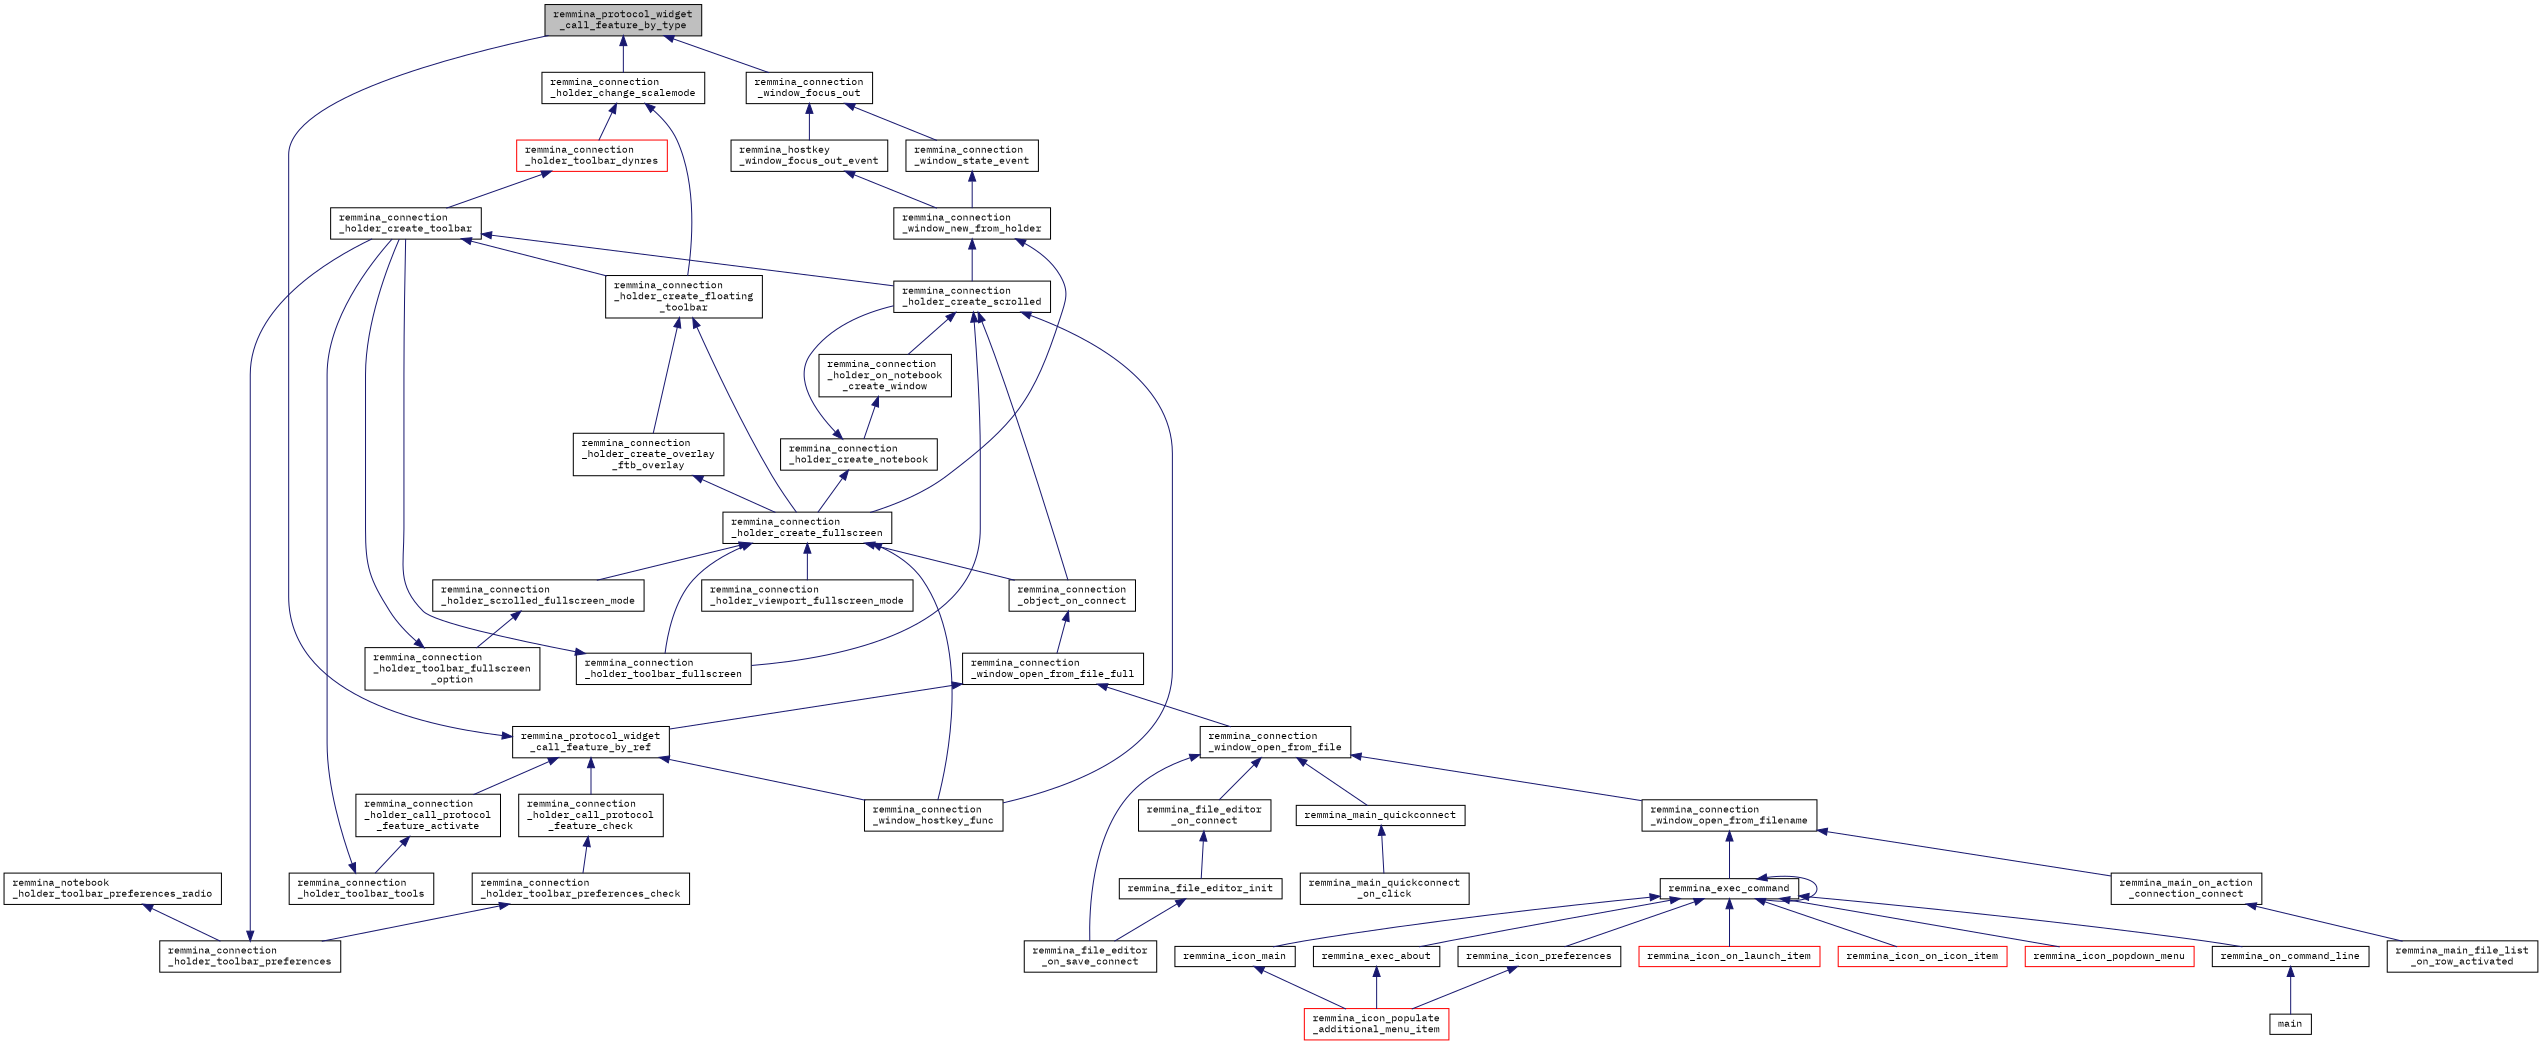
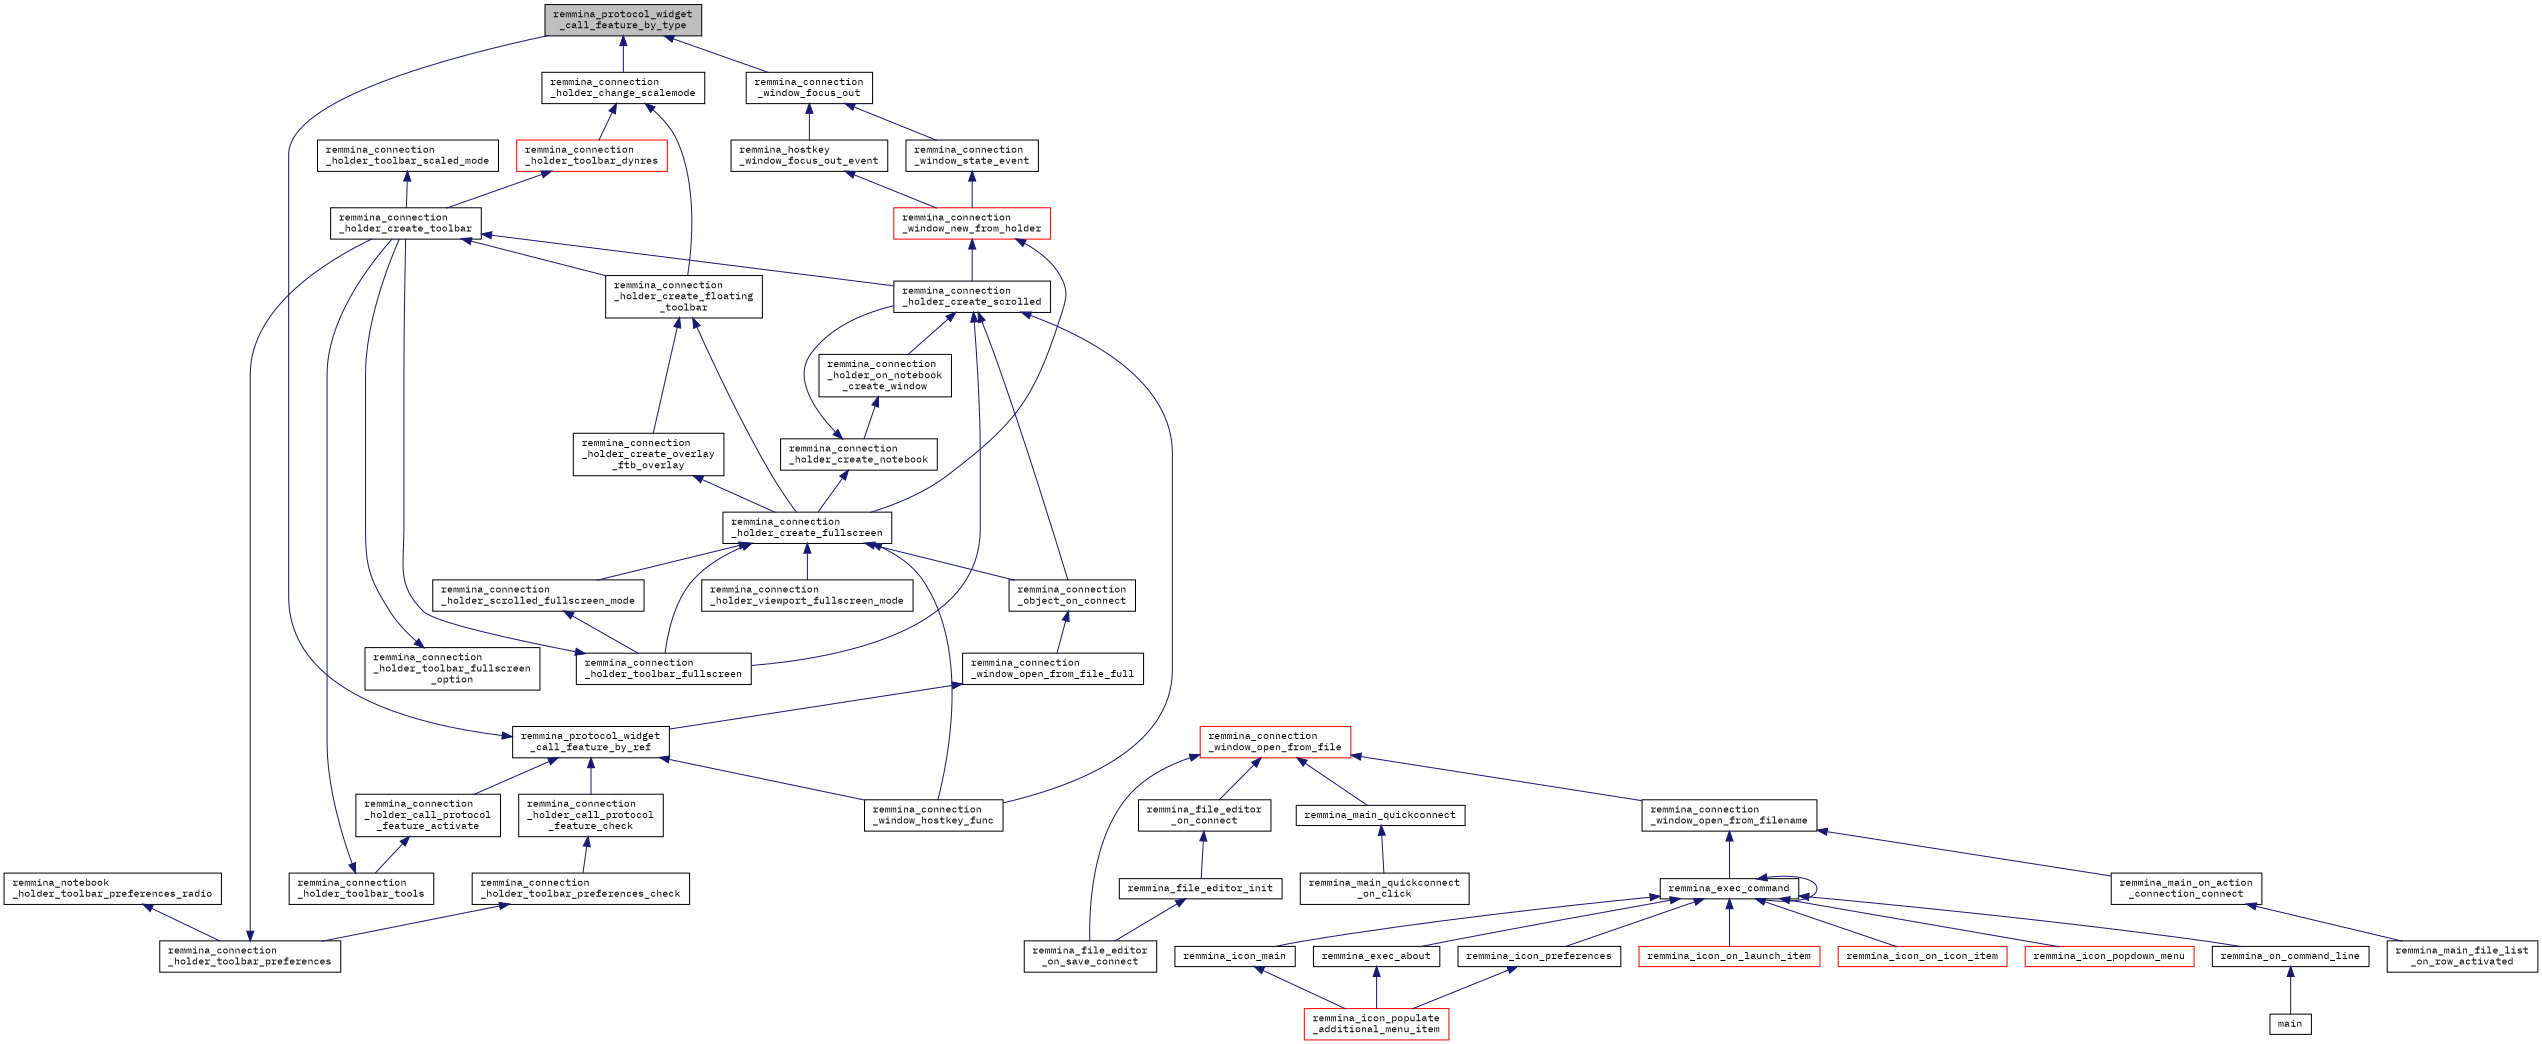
none -> (408, 156)
(972, 223) -> (972, 223)
(499, 629) -> (606, 635)
(1172, 708) -> none
(1276, 742) -> (1276, 742)
